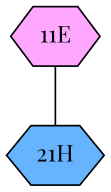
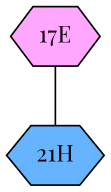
(55, 36) -> (55, 36)
